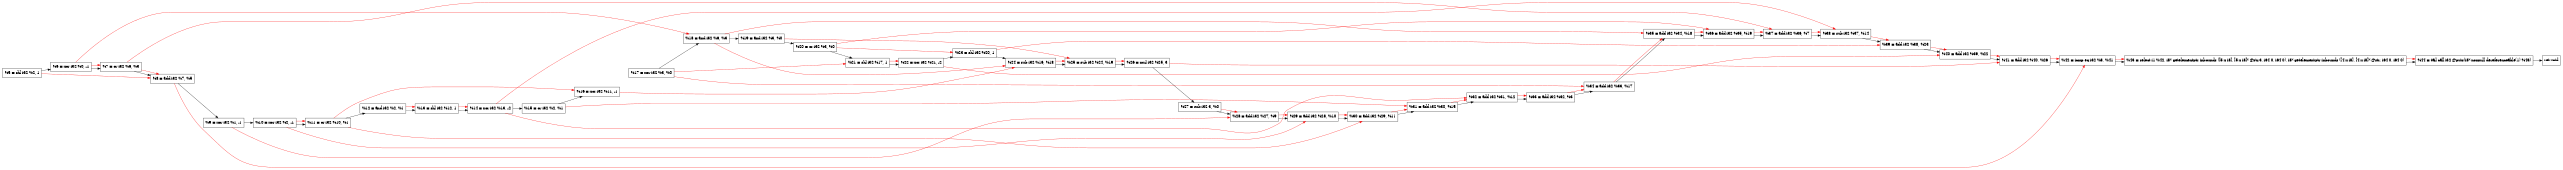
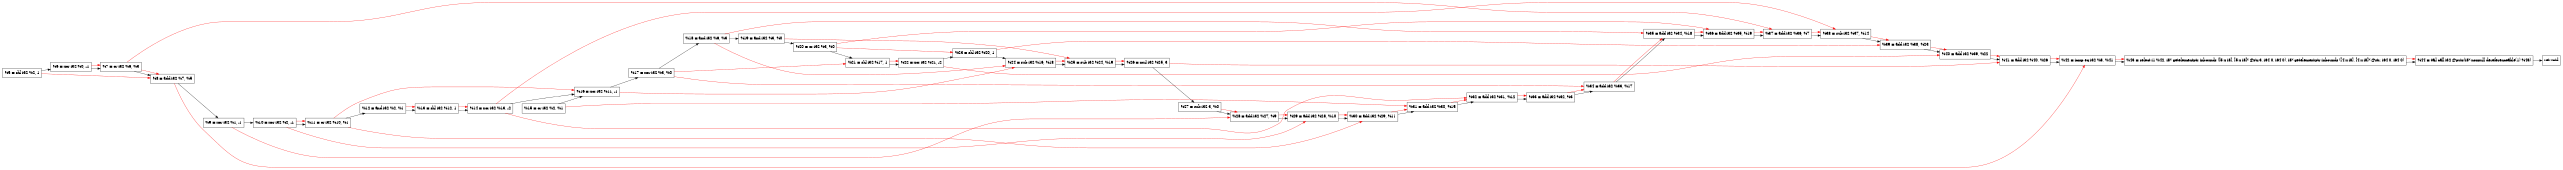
(375, 12) -> none
none -> (623, 83)
(516, 109) -> (541, 99)
